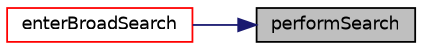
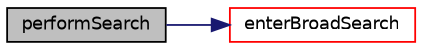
(215, 25) -> (189, 25)
